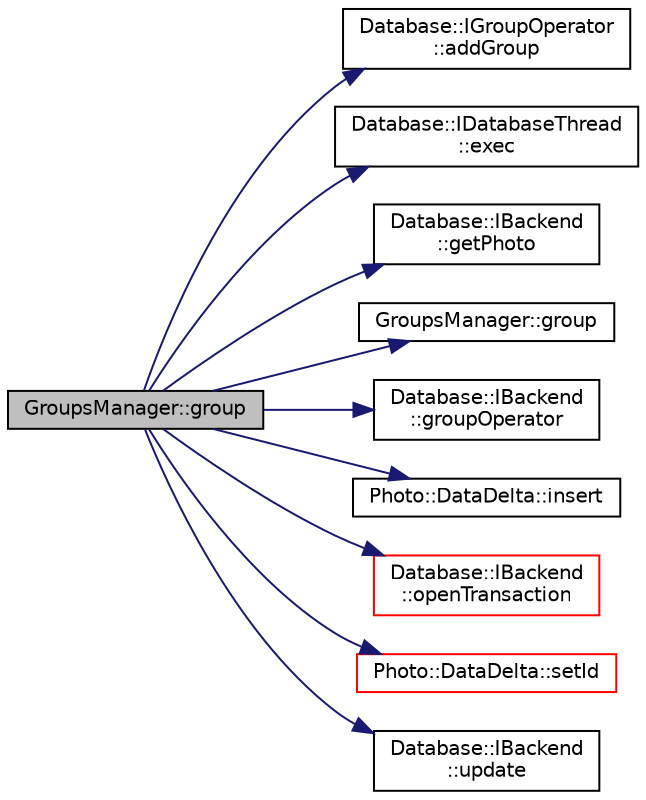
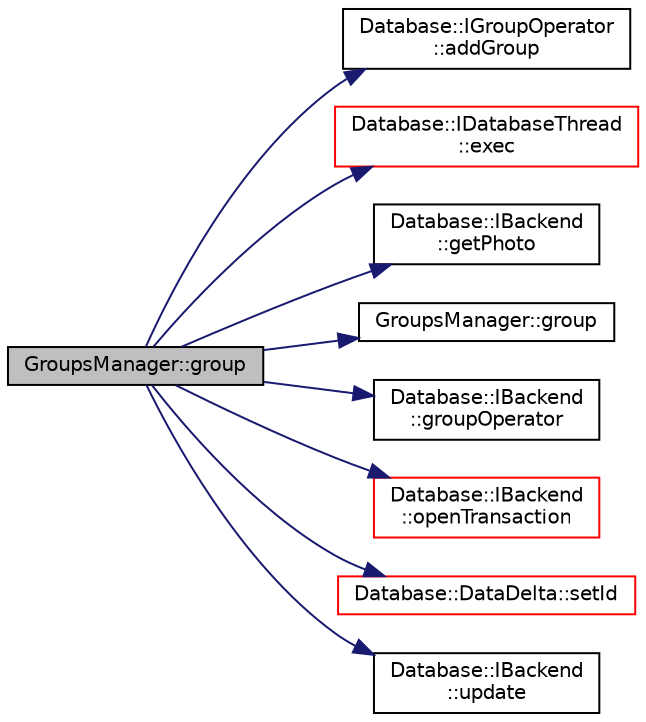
(487, 137) -> (487, 137)
(487, 498) -> none
(487, 673) -> (487, 595)
